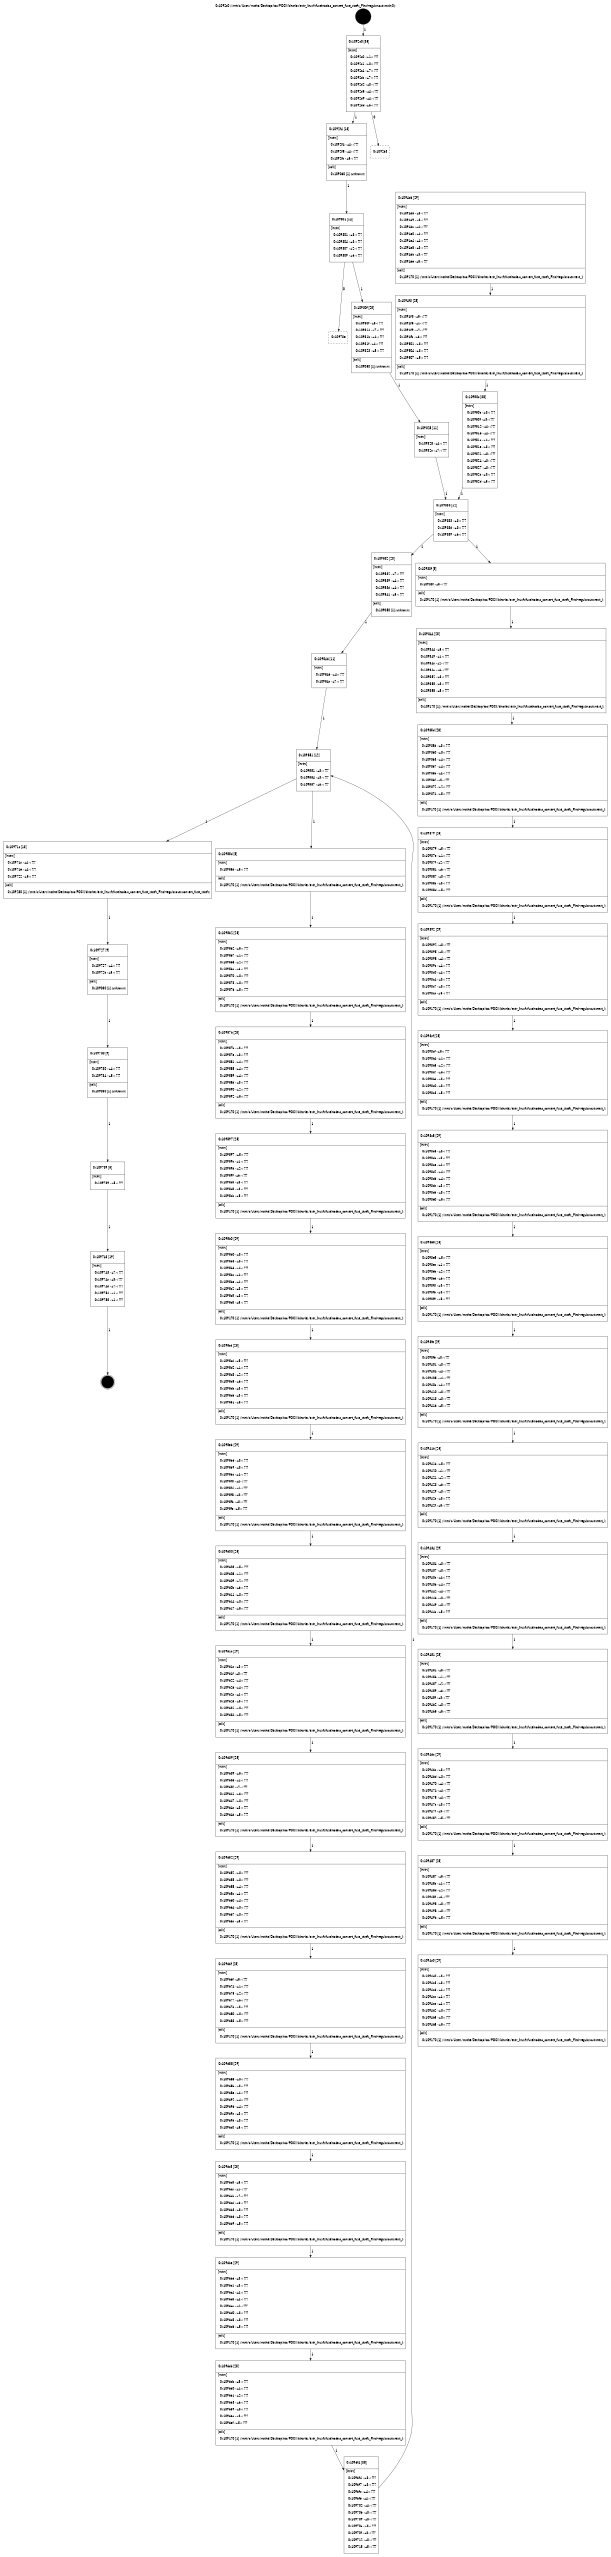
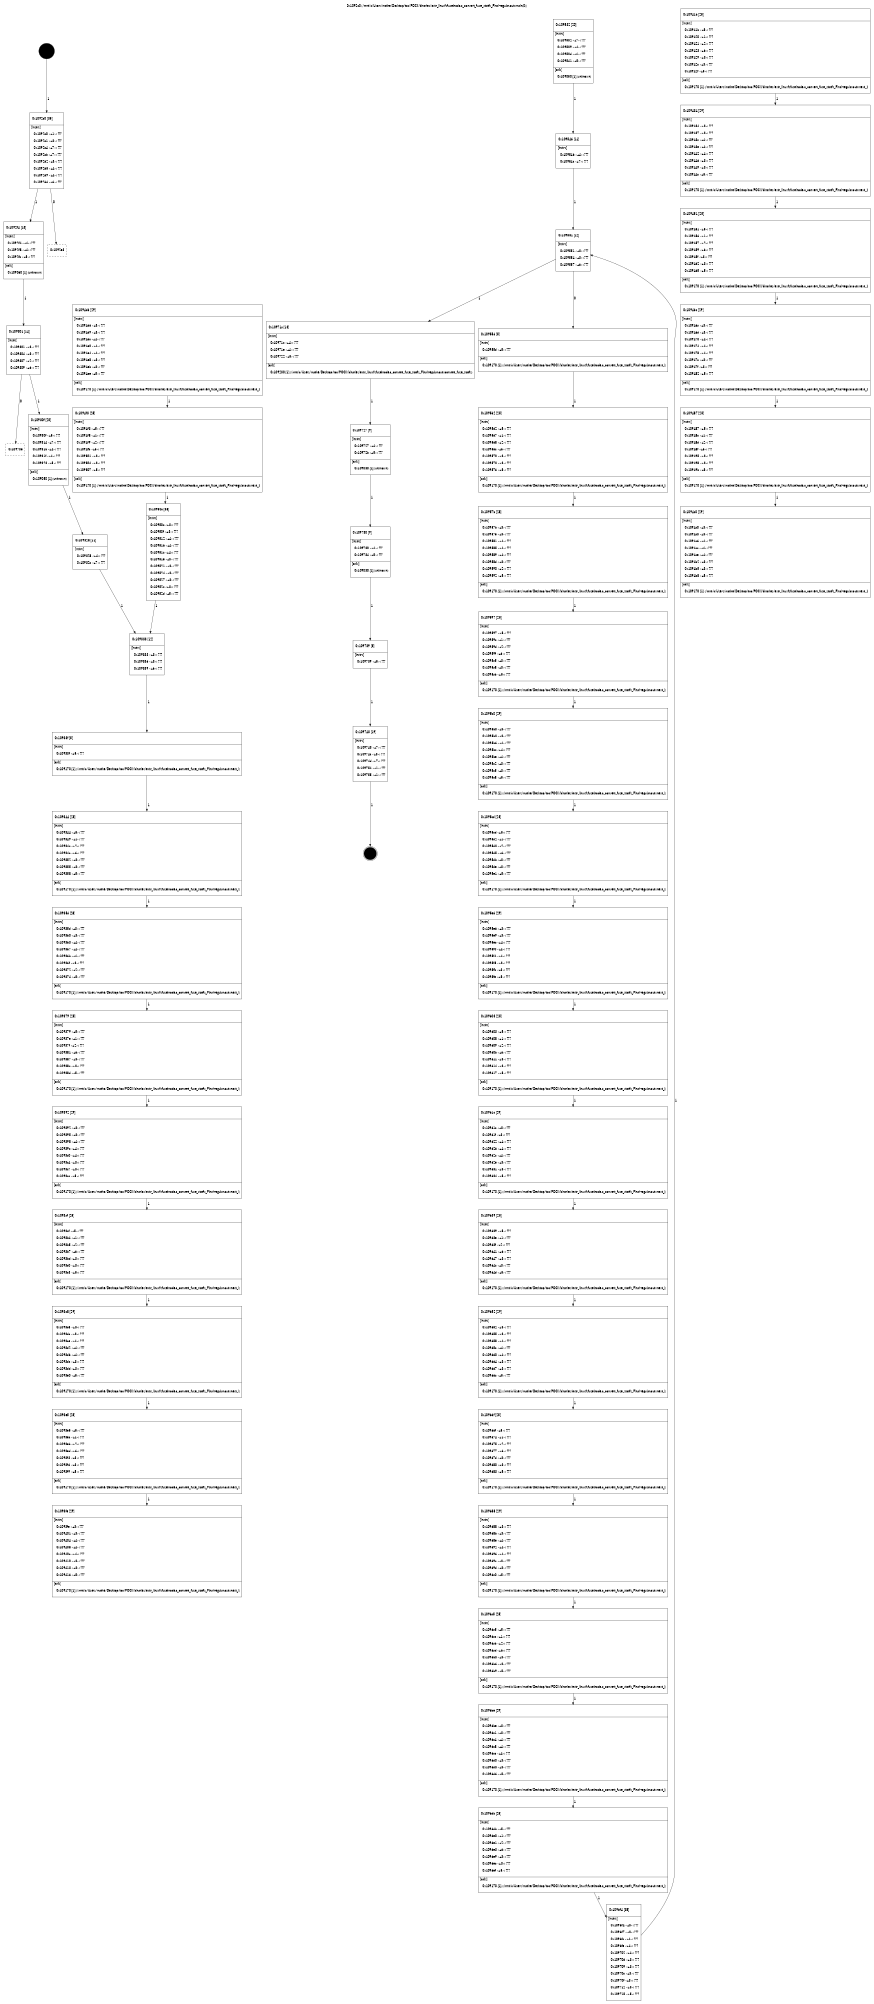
(423, 544) -> none
(314, 822) -> (575, 299)
(513, 1434) -> none
